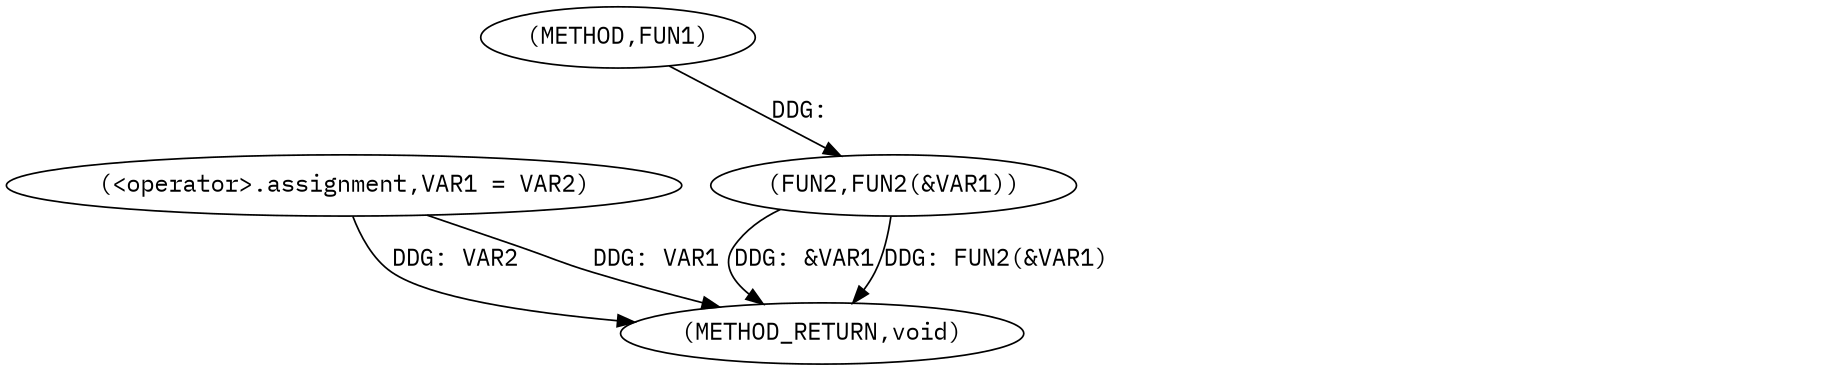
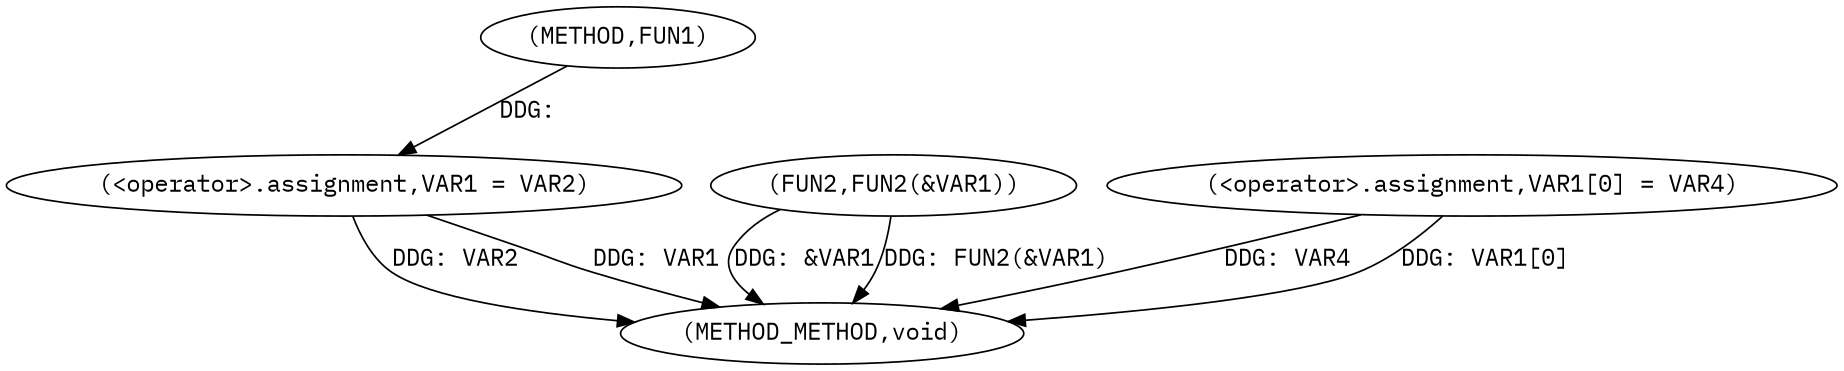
(747, 107) -> (491, 106)
none -> (1472, 185)
(822, 333) -> (822, 333)
